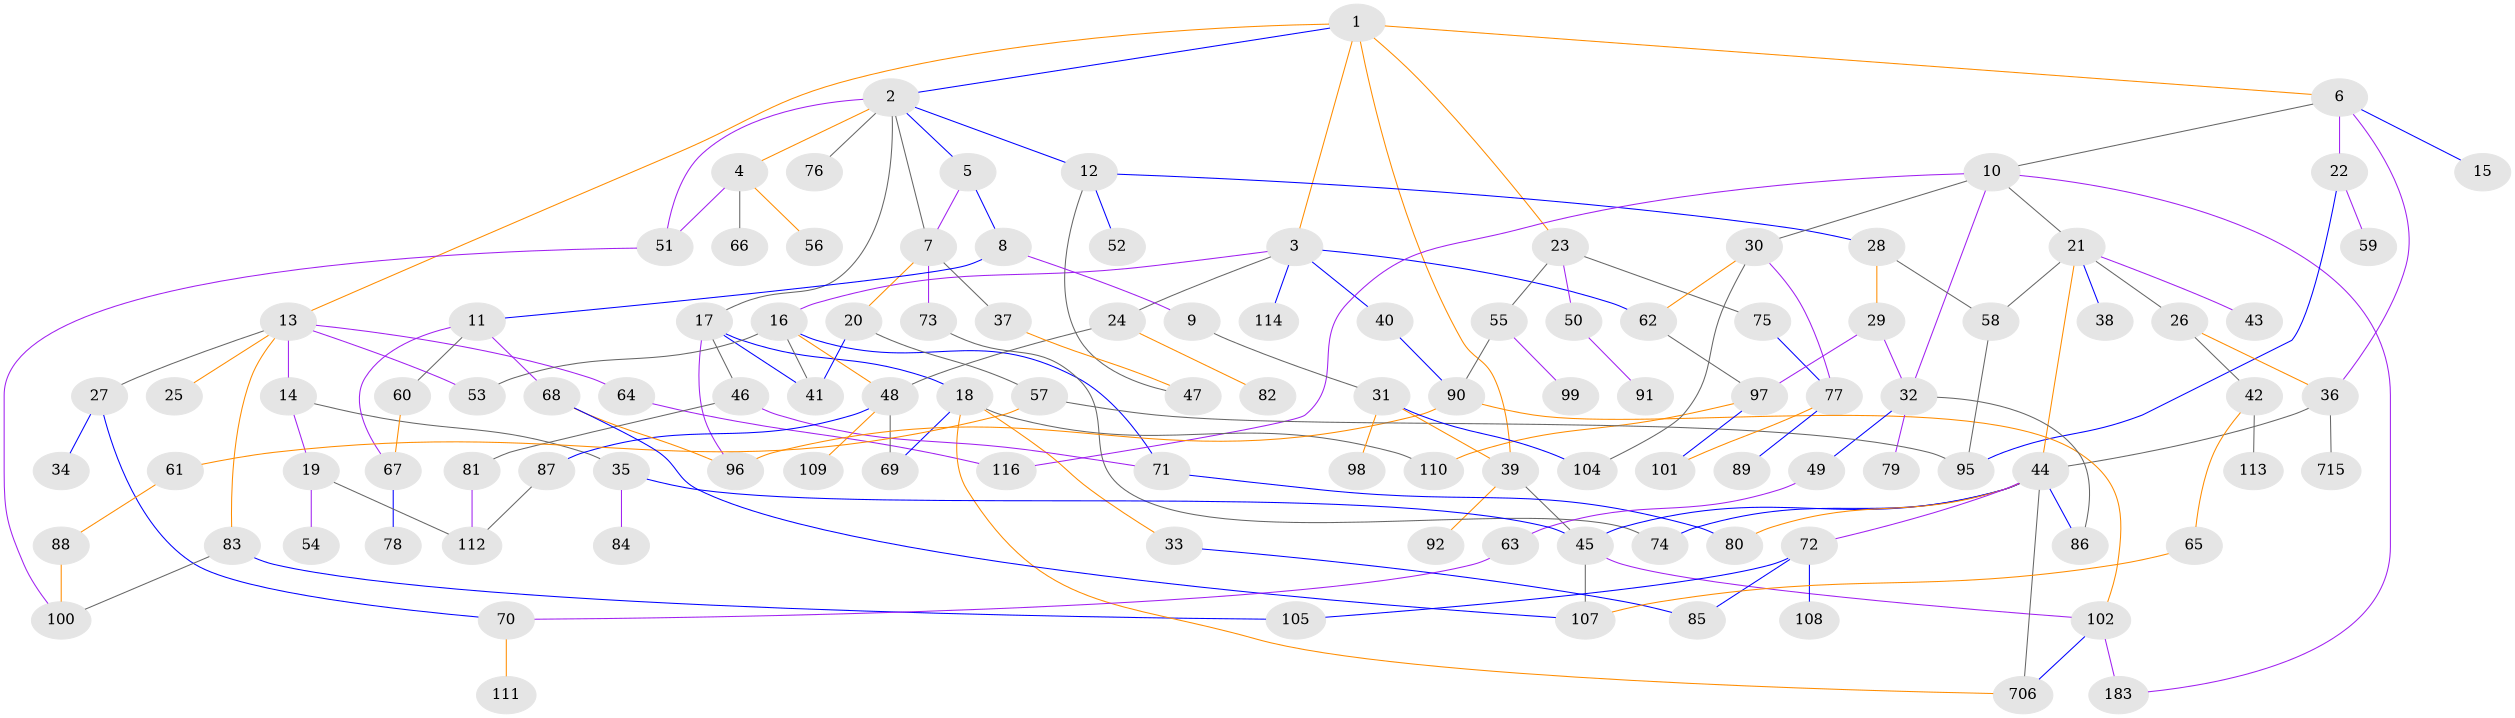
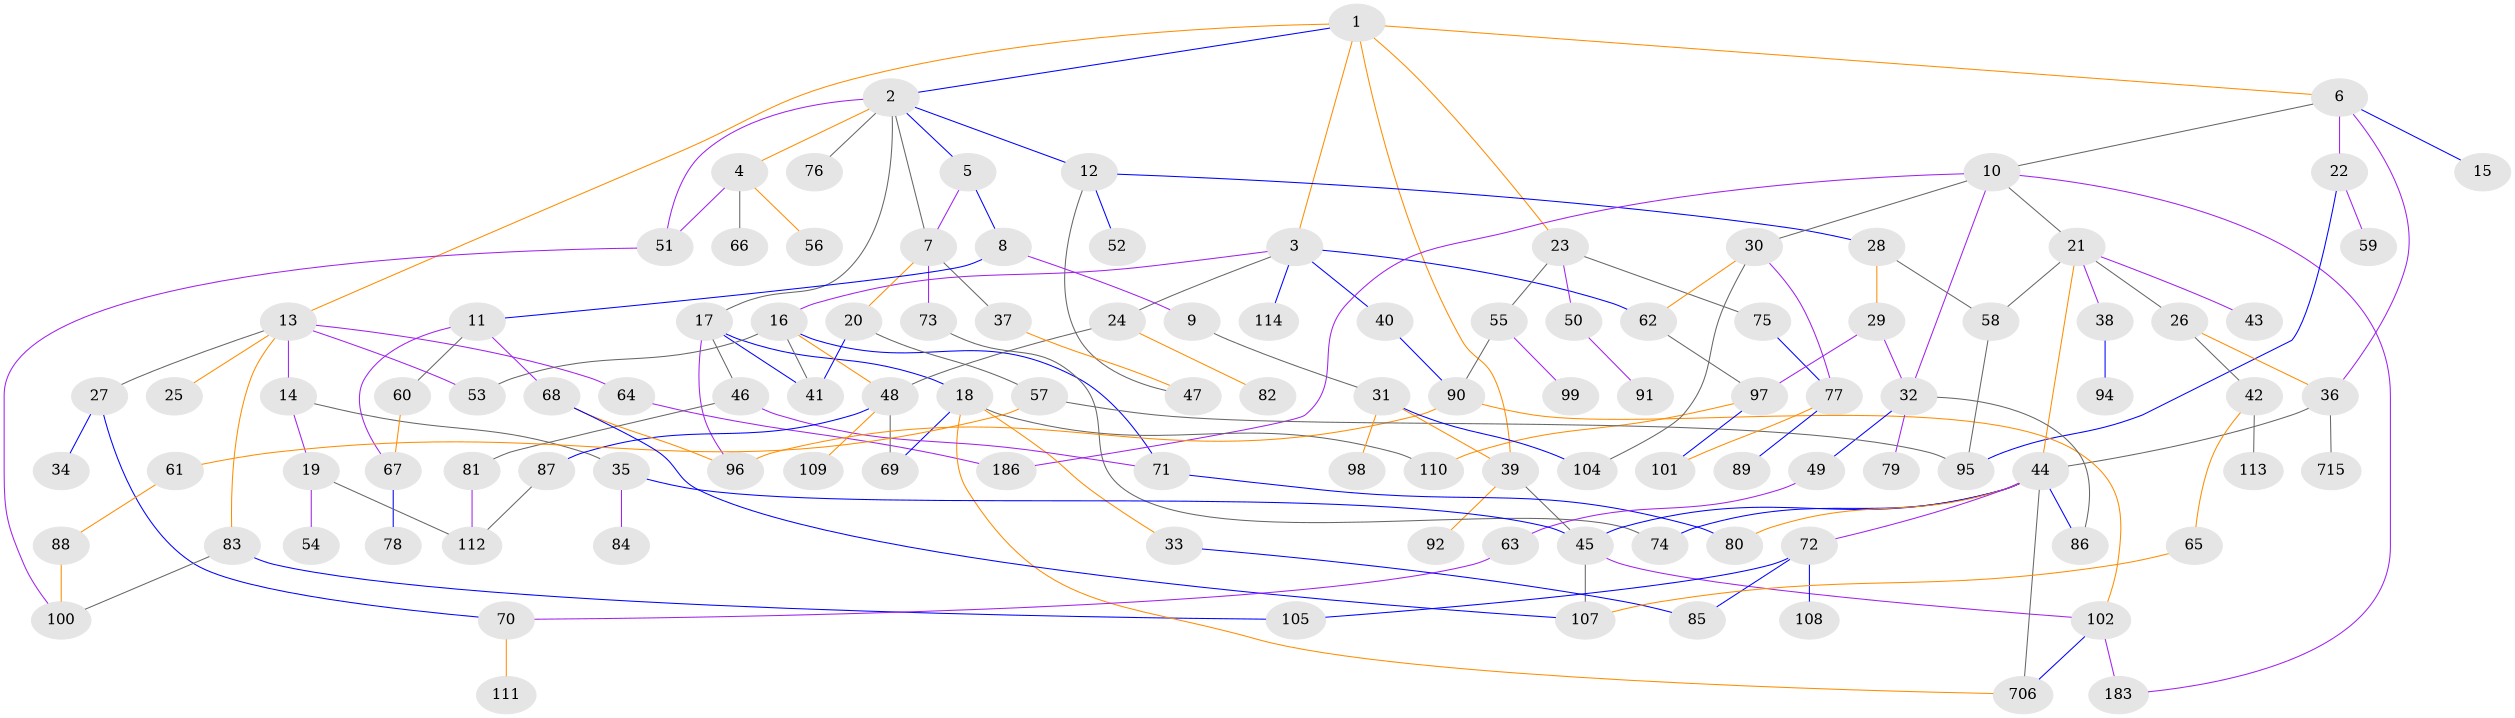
(2091, 284) -> (2091, 284)
none -> (2105, 396)
(1006, 471) -> (1006, 471)
